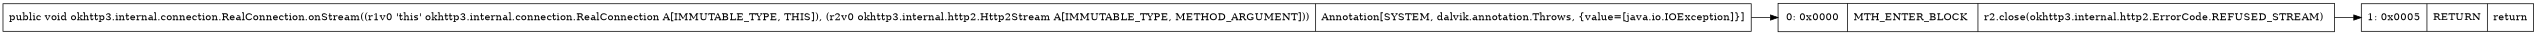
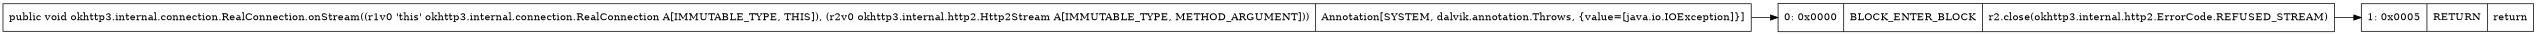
(1911, 17) -> (1913, 17)
